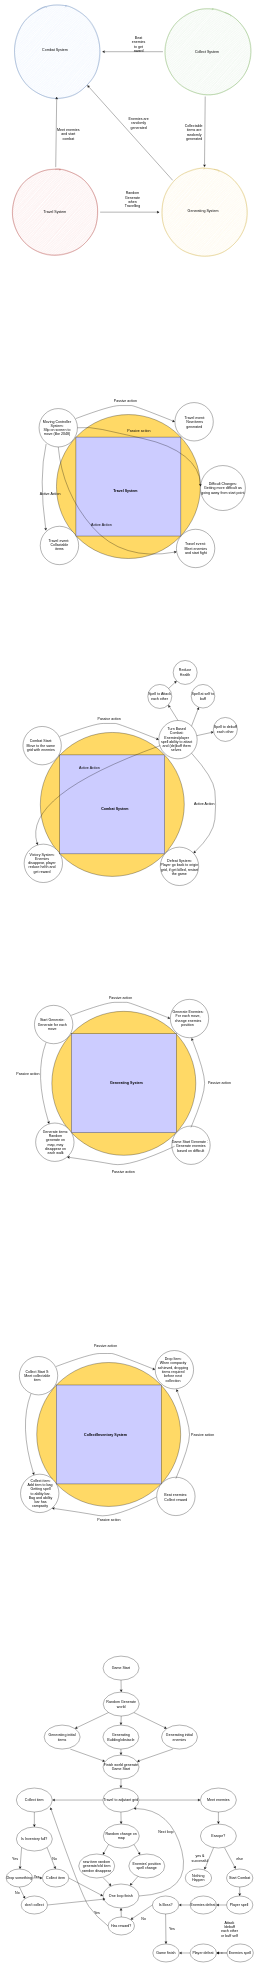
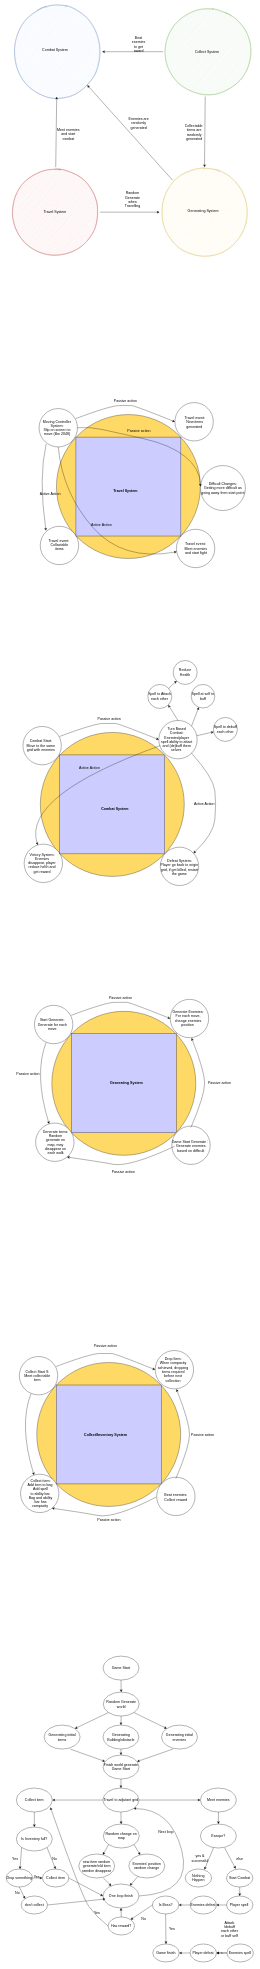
(41, 1494) -> (41, 1494)
(147, 1866) -> (147, 1866)
